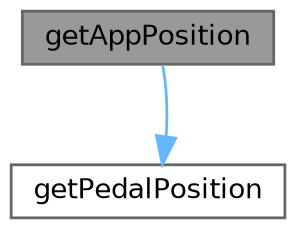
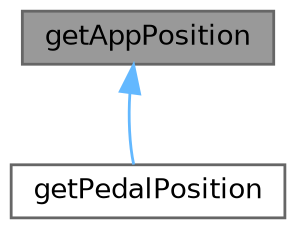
(167, 101) -> (130, 129)
